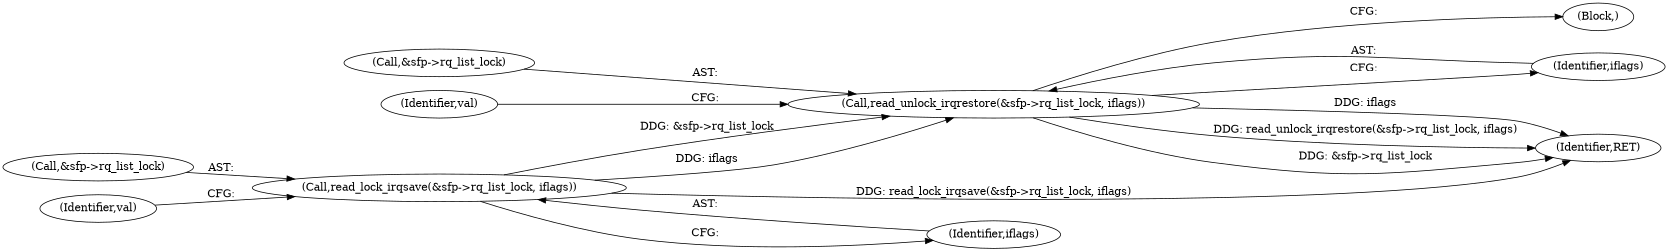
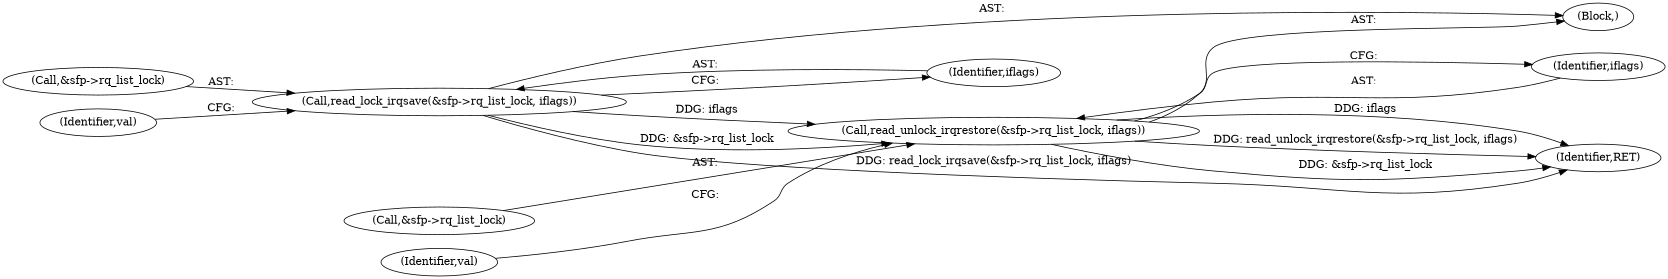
(1366, 12) -> (1366, 20)
none -> (1019, 21)
